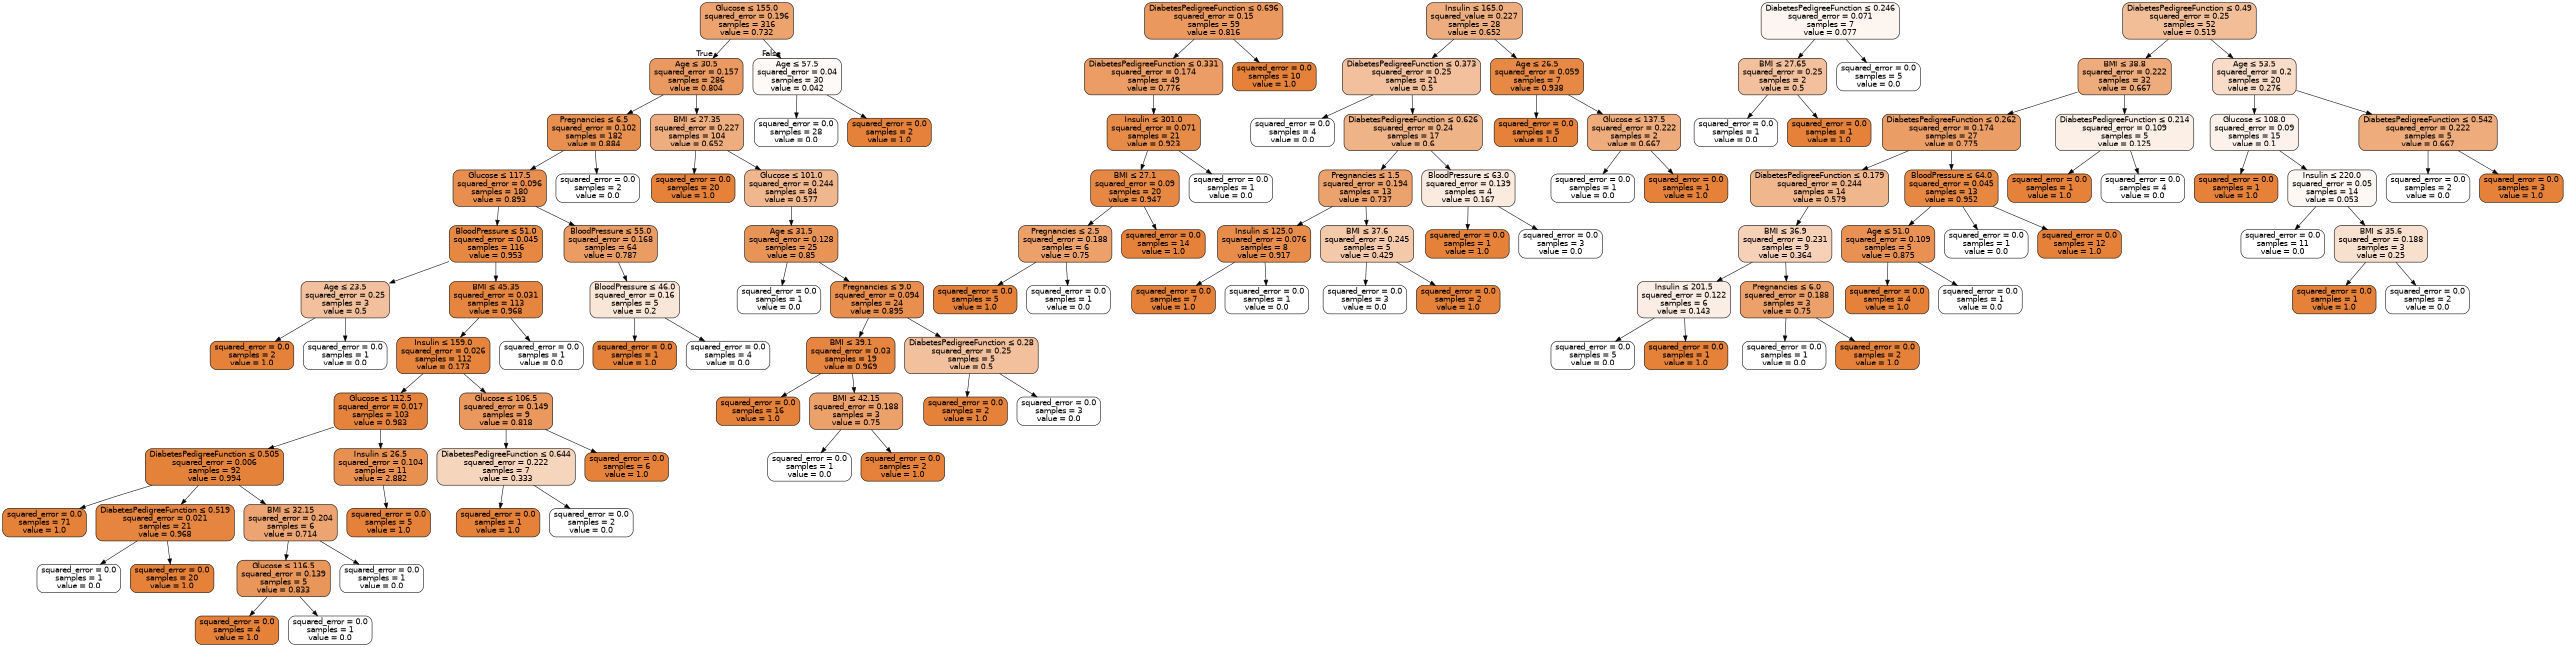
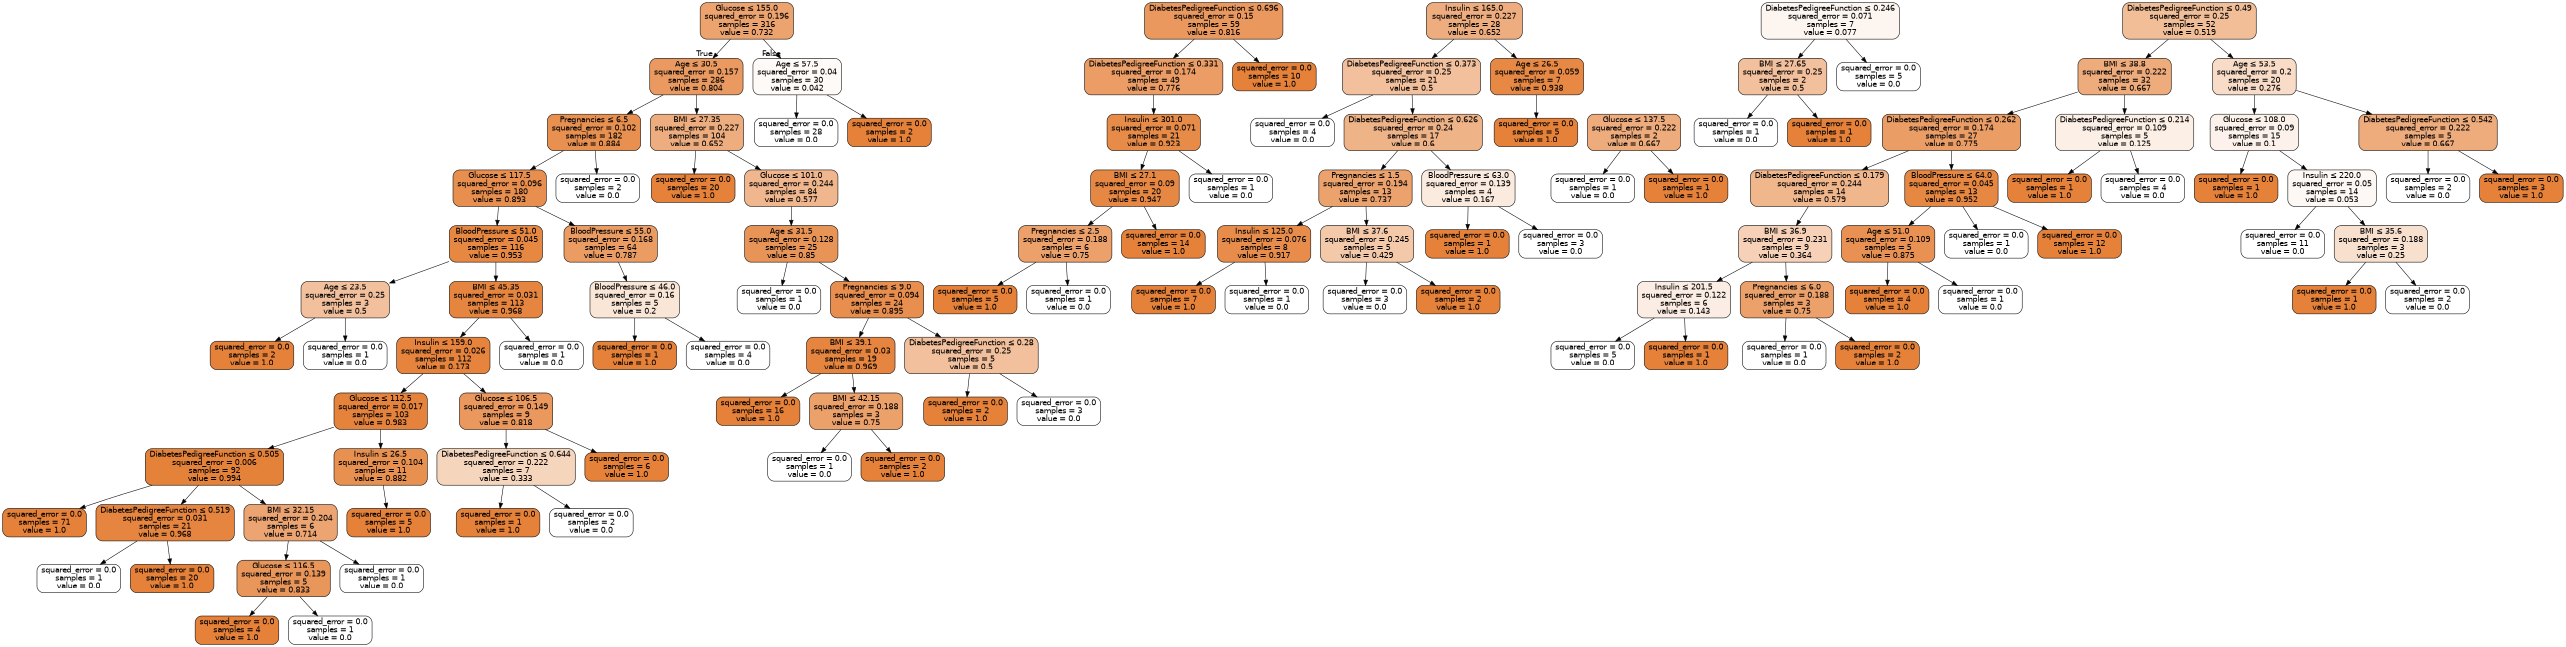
(1474, 17) -> (1474, 17)
(1583, 103) -> none
(381, 479) -> (381, 479)
(165, 518) -> (165, 518)
